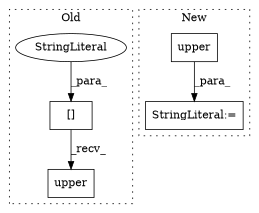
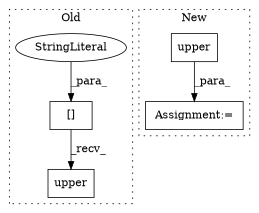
(194, 116) -> (194, 116)
